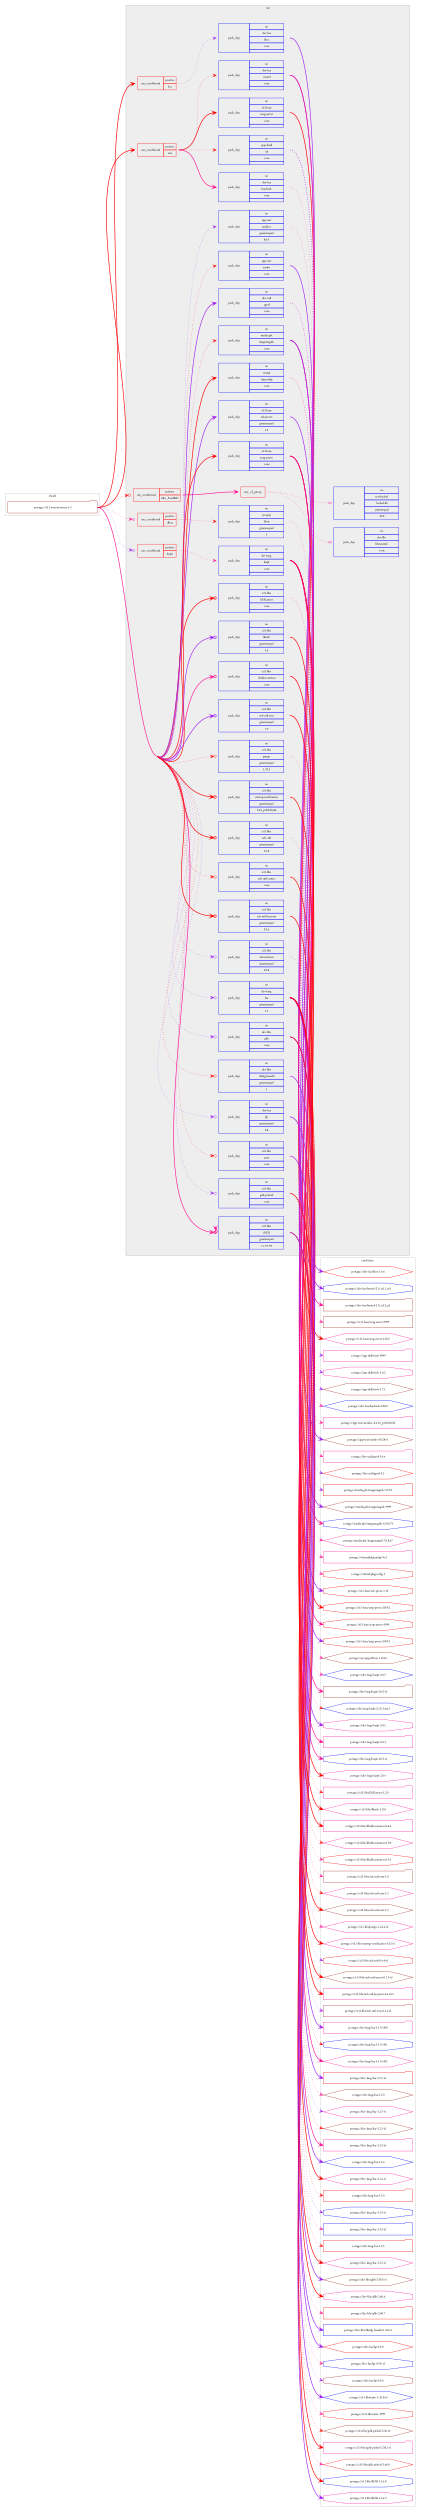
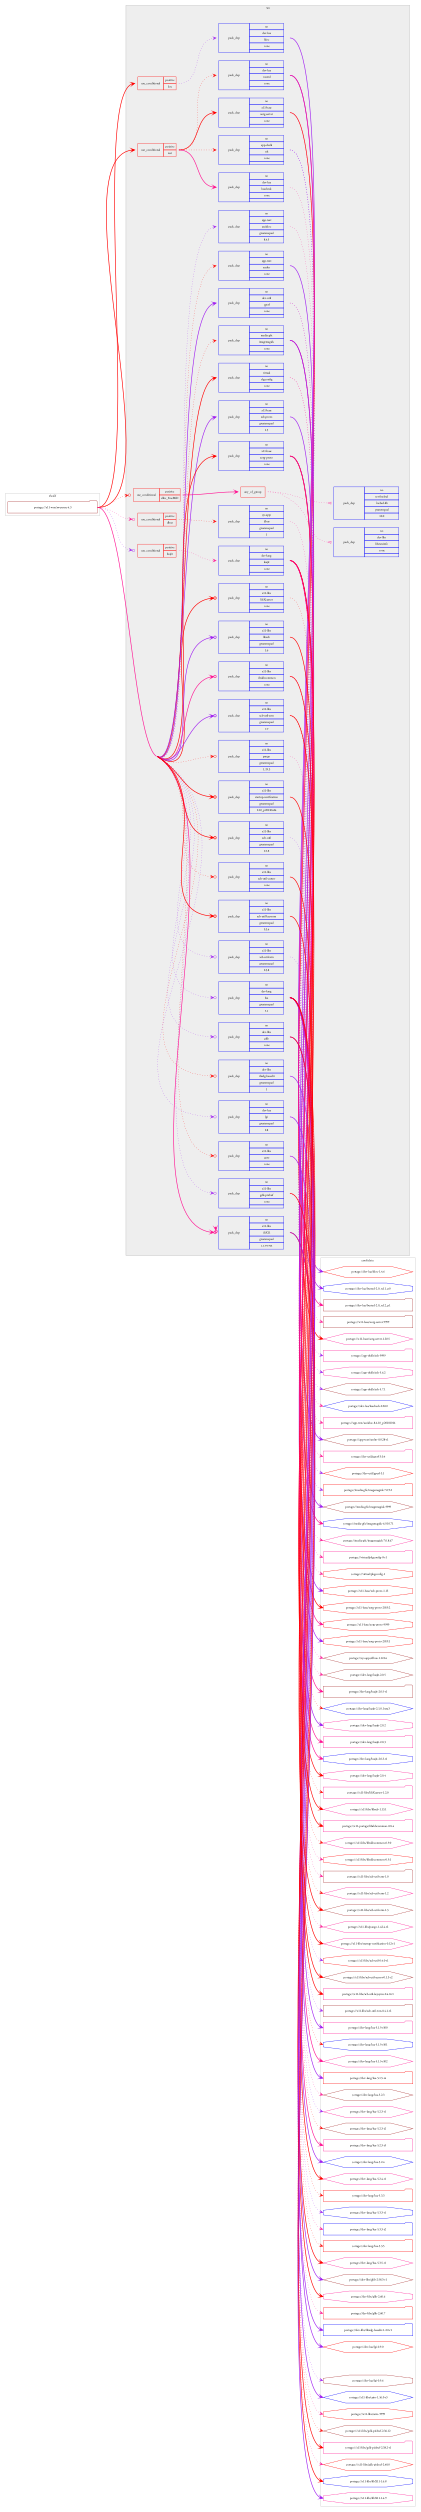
(368, 1675) -> (368, 1675)
(368, 1826) -> (368, 1826)
(368, 2364) -> none
